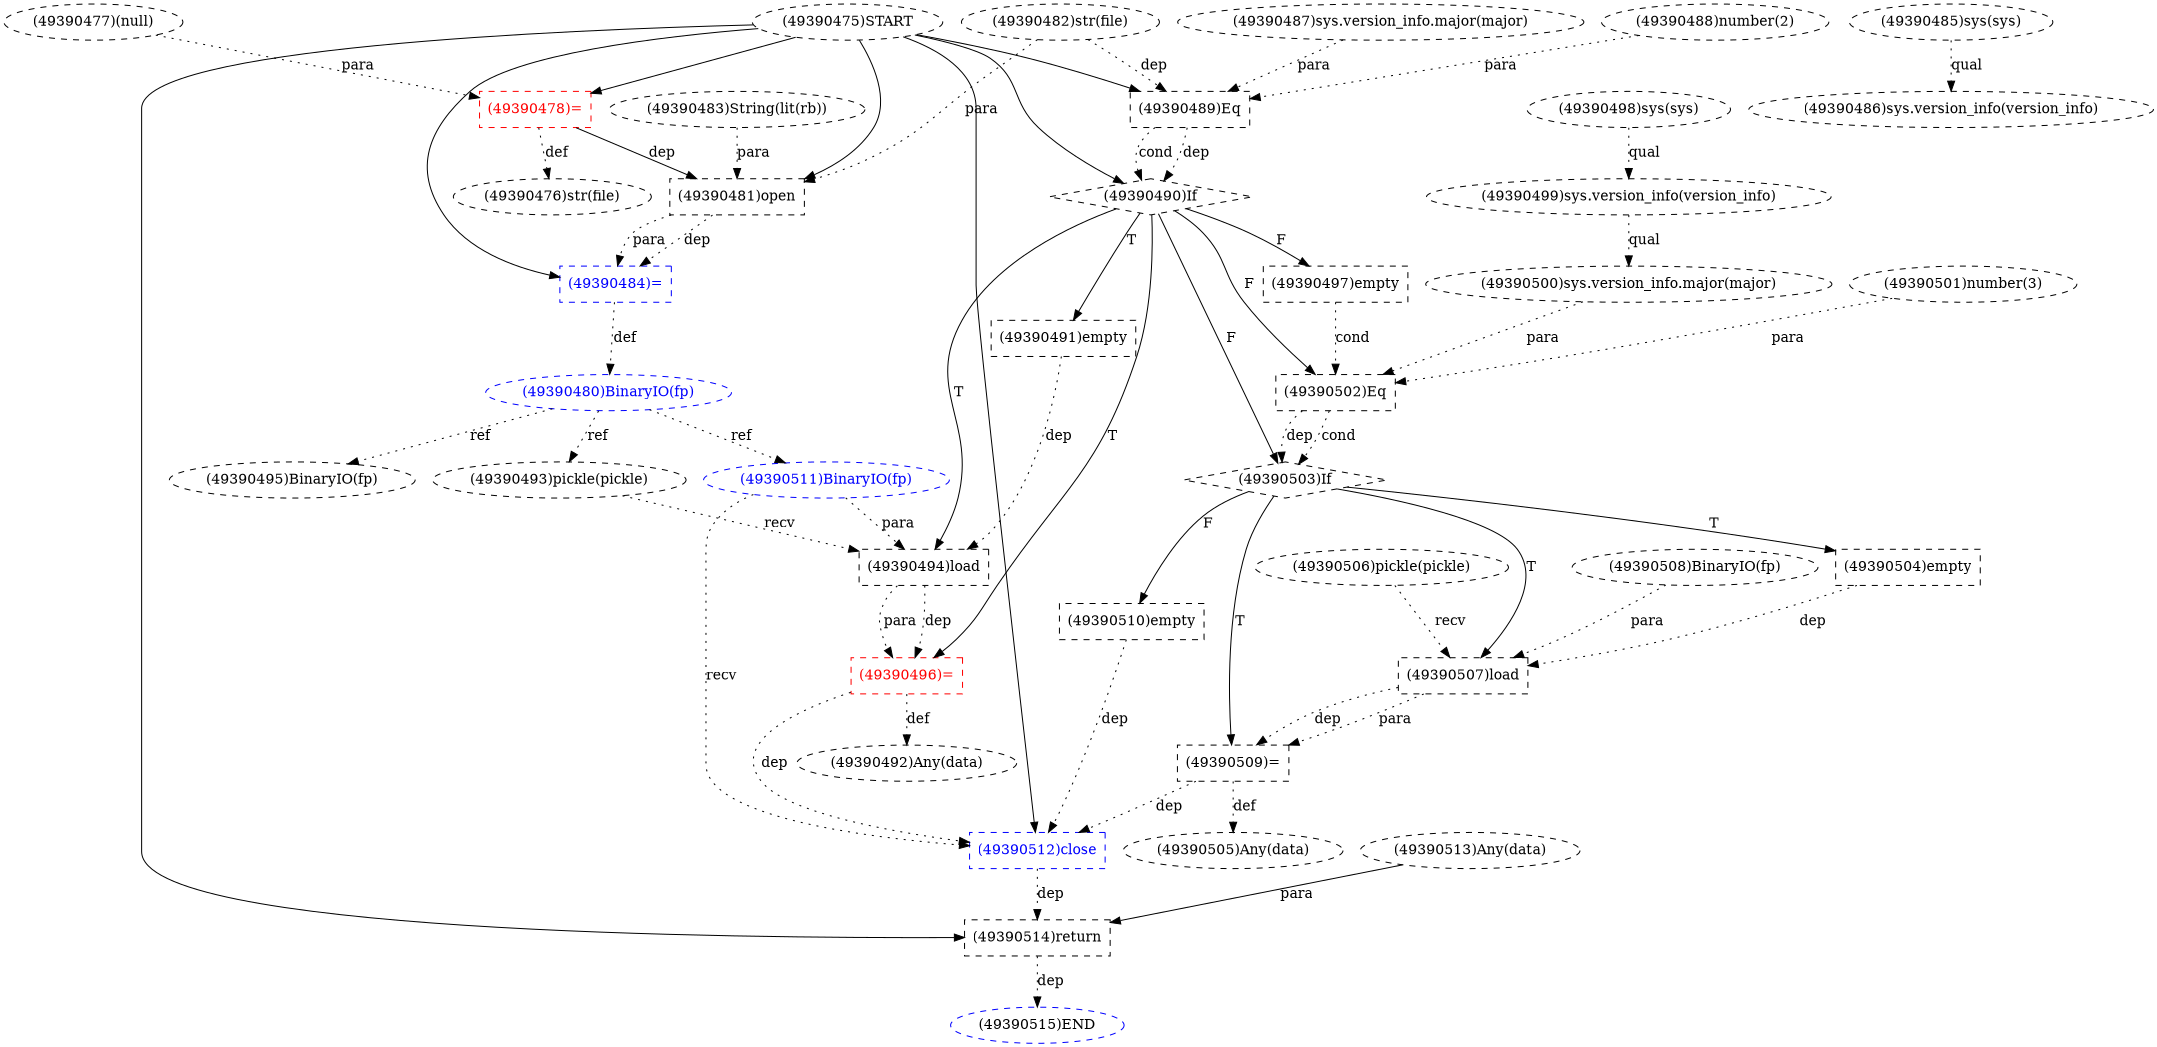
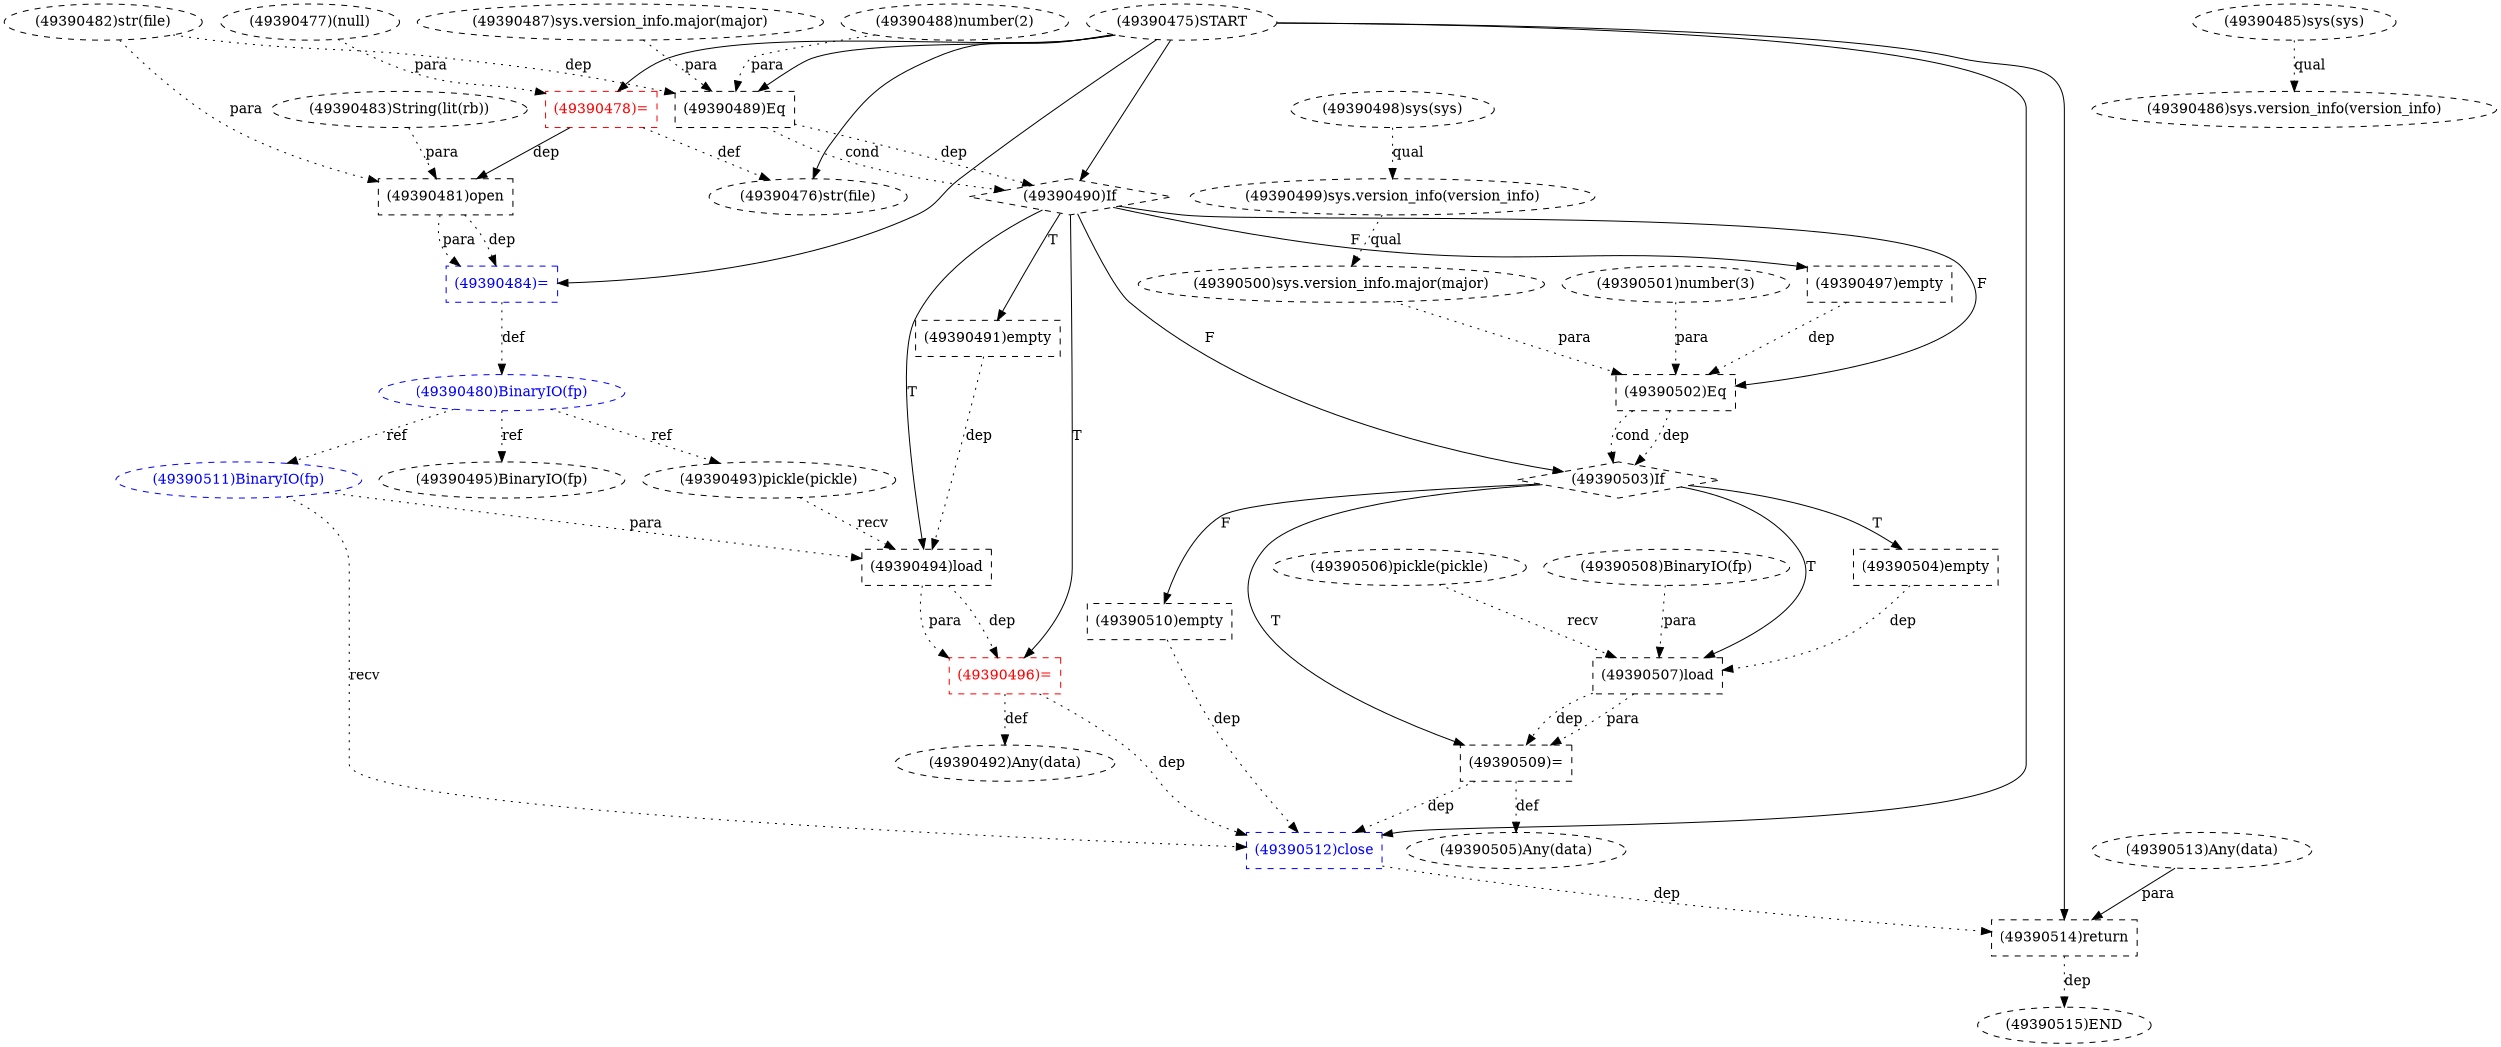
(877, 120) -> (942, 55)
(1353, 338) -> (1822, 338)
(1037, 1025) -> (2064, 1025)
